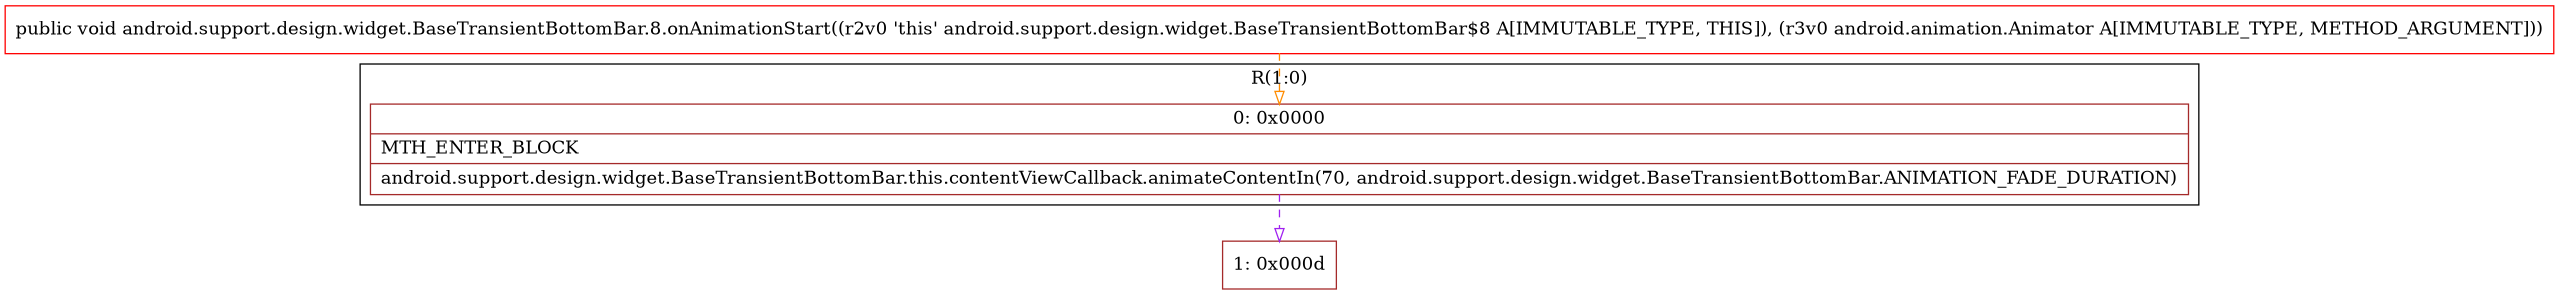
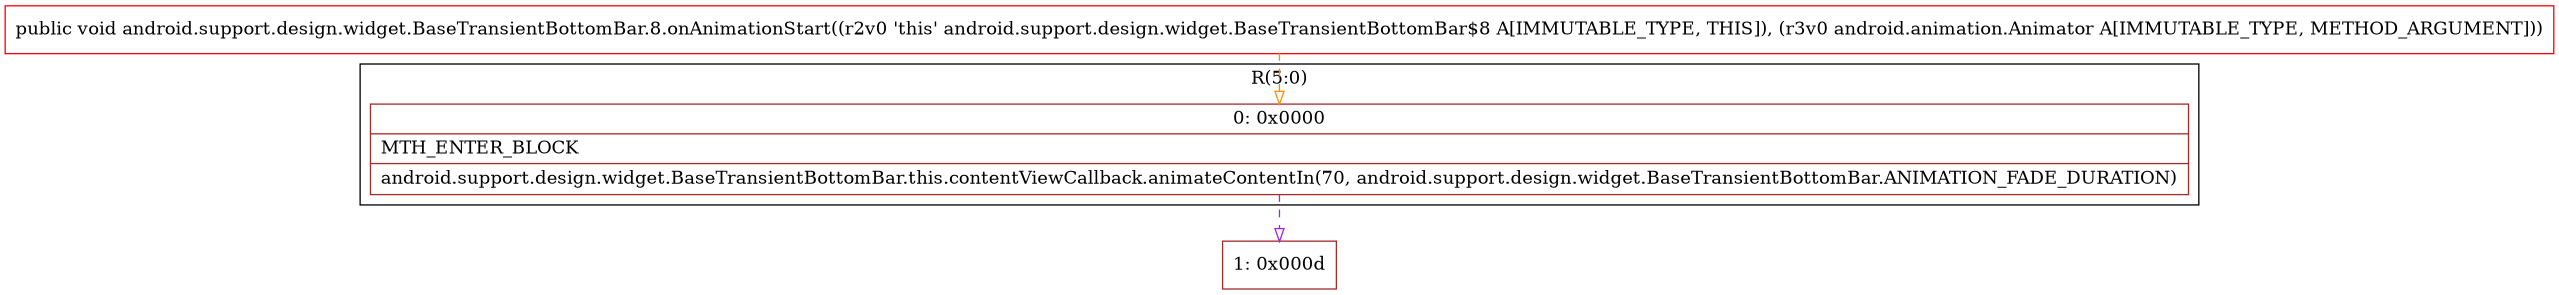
(1279, 79) -> (1279, 79)
